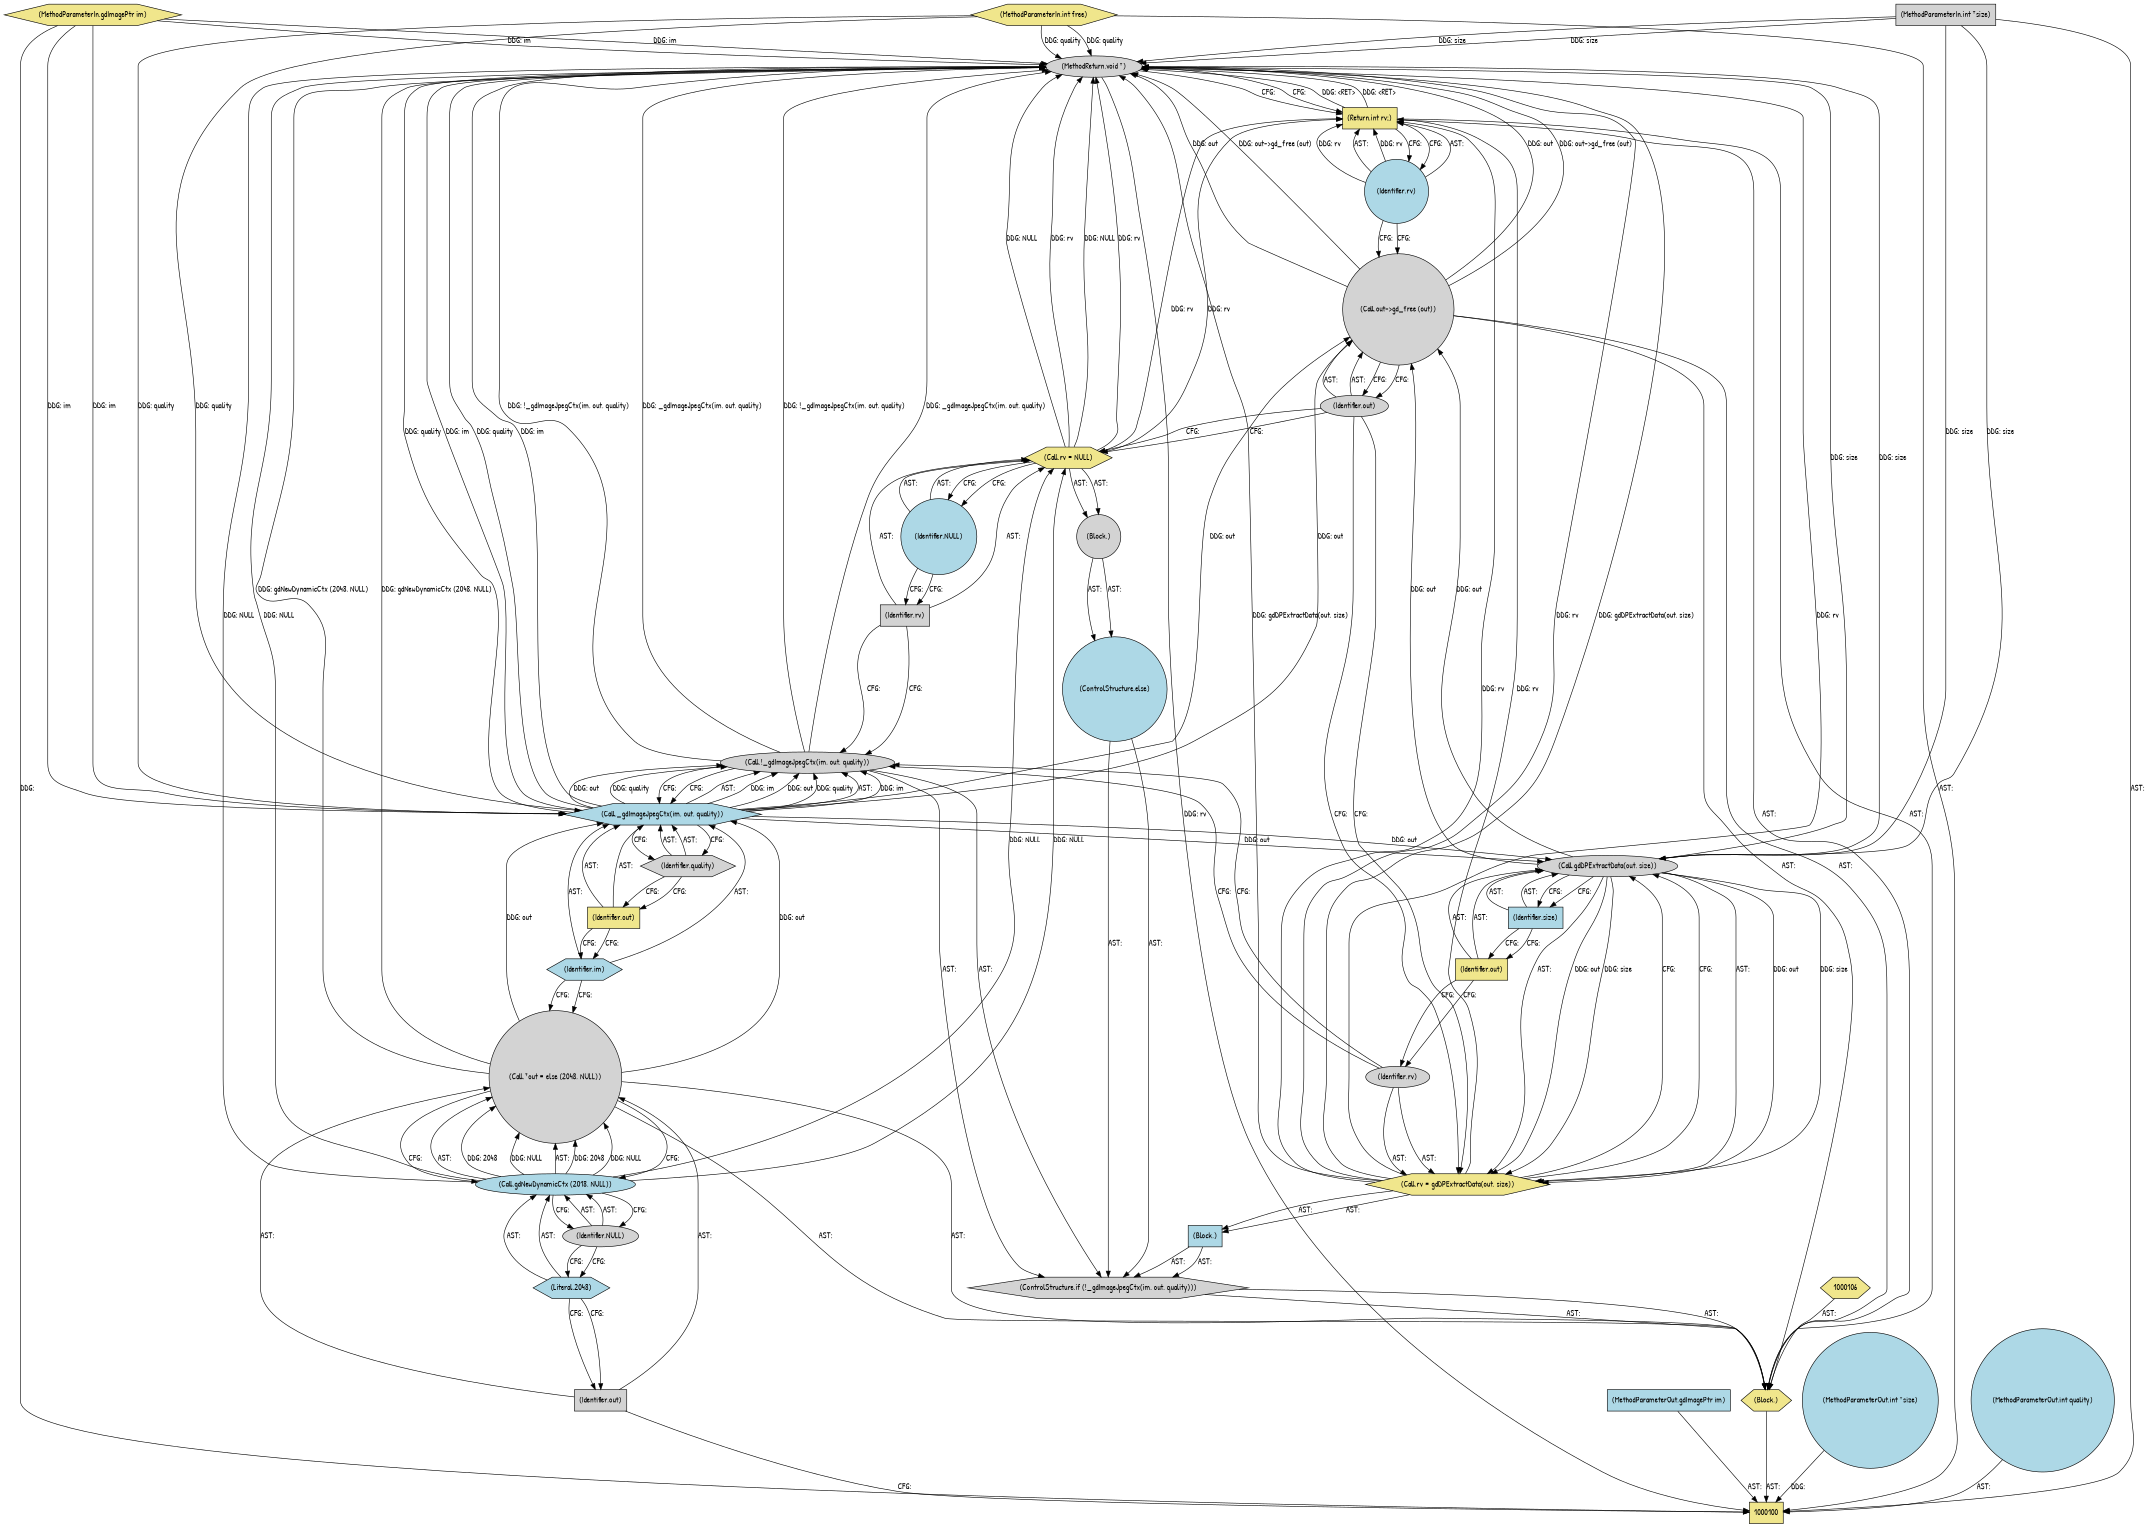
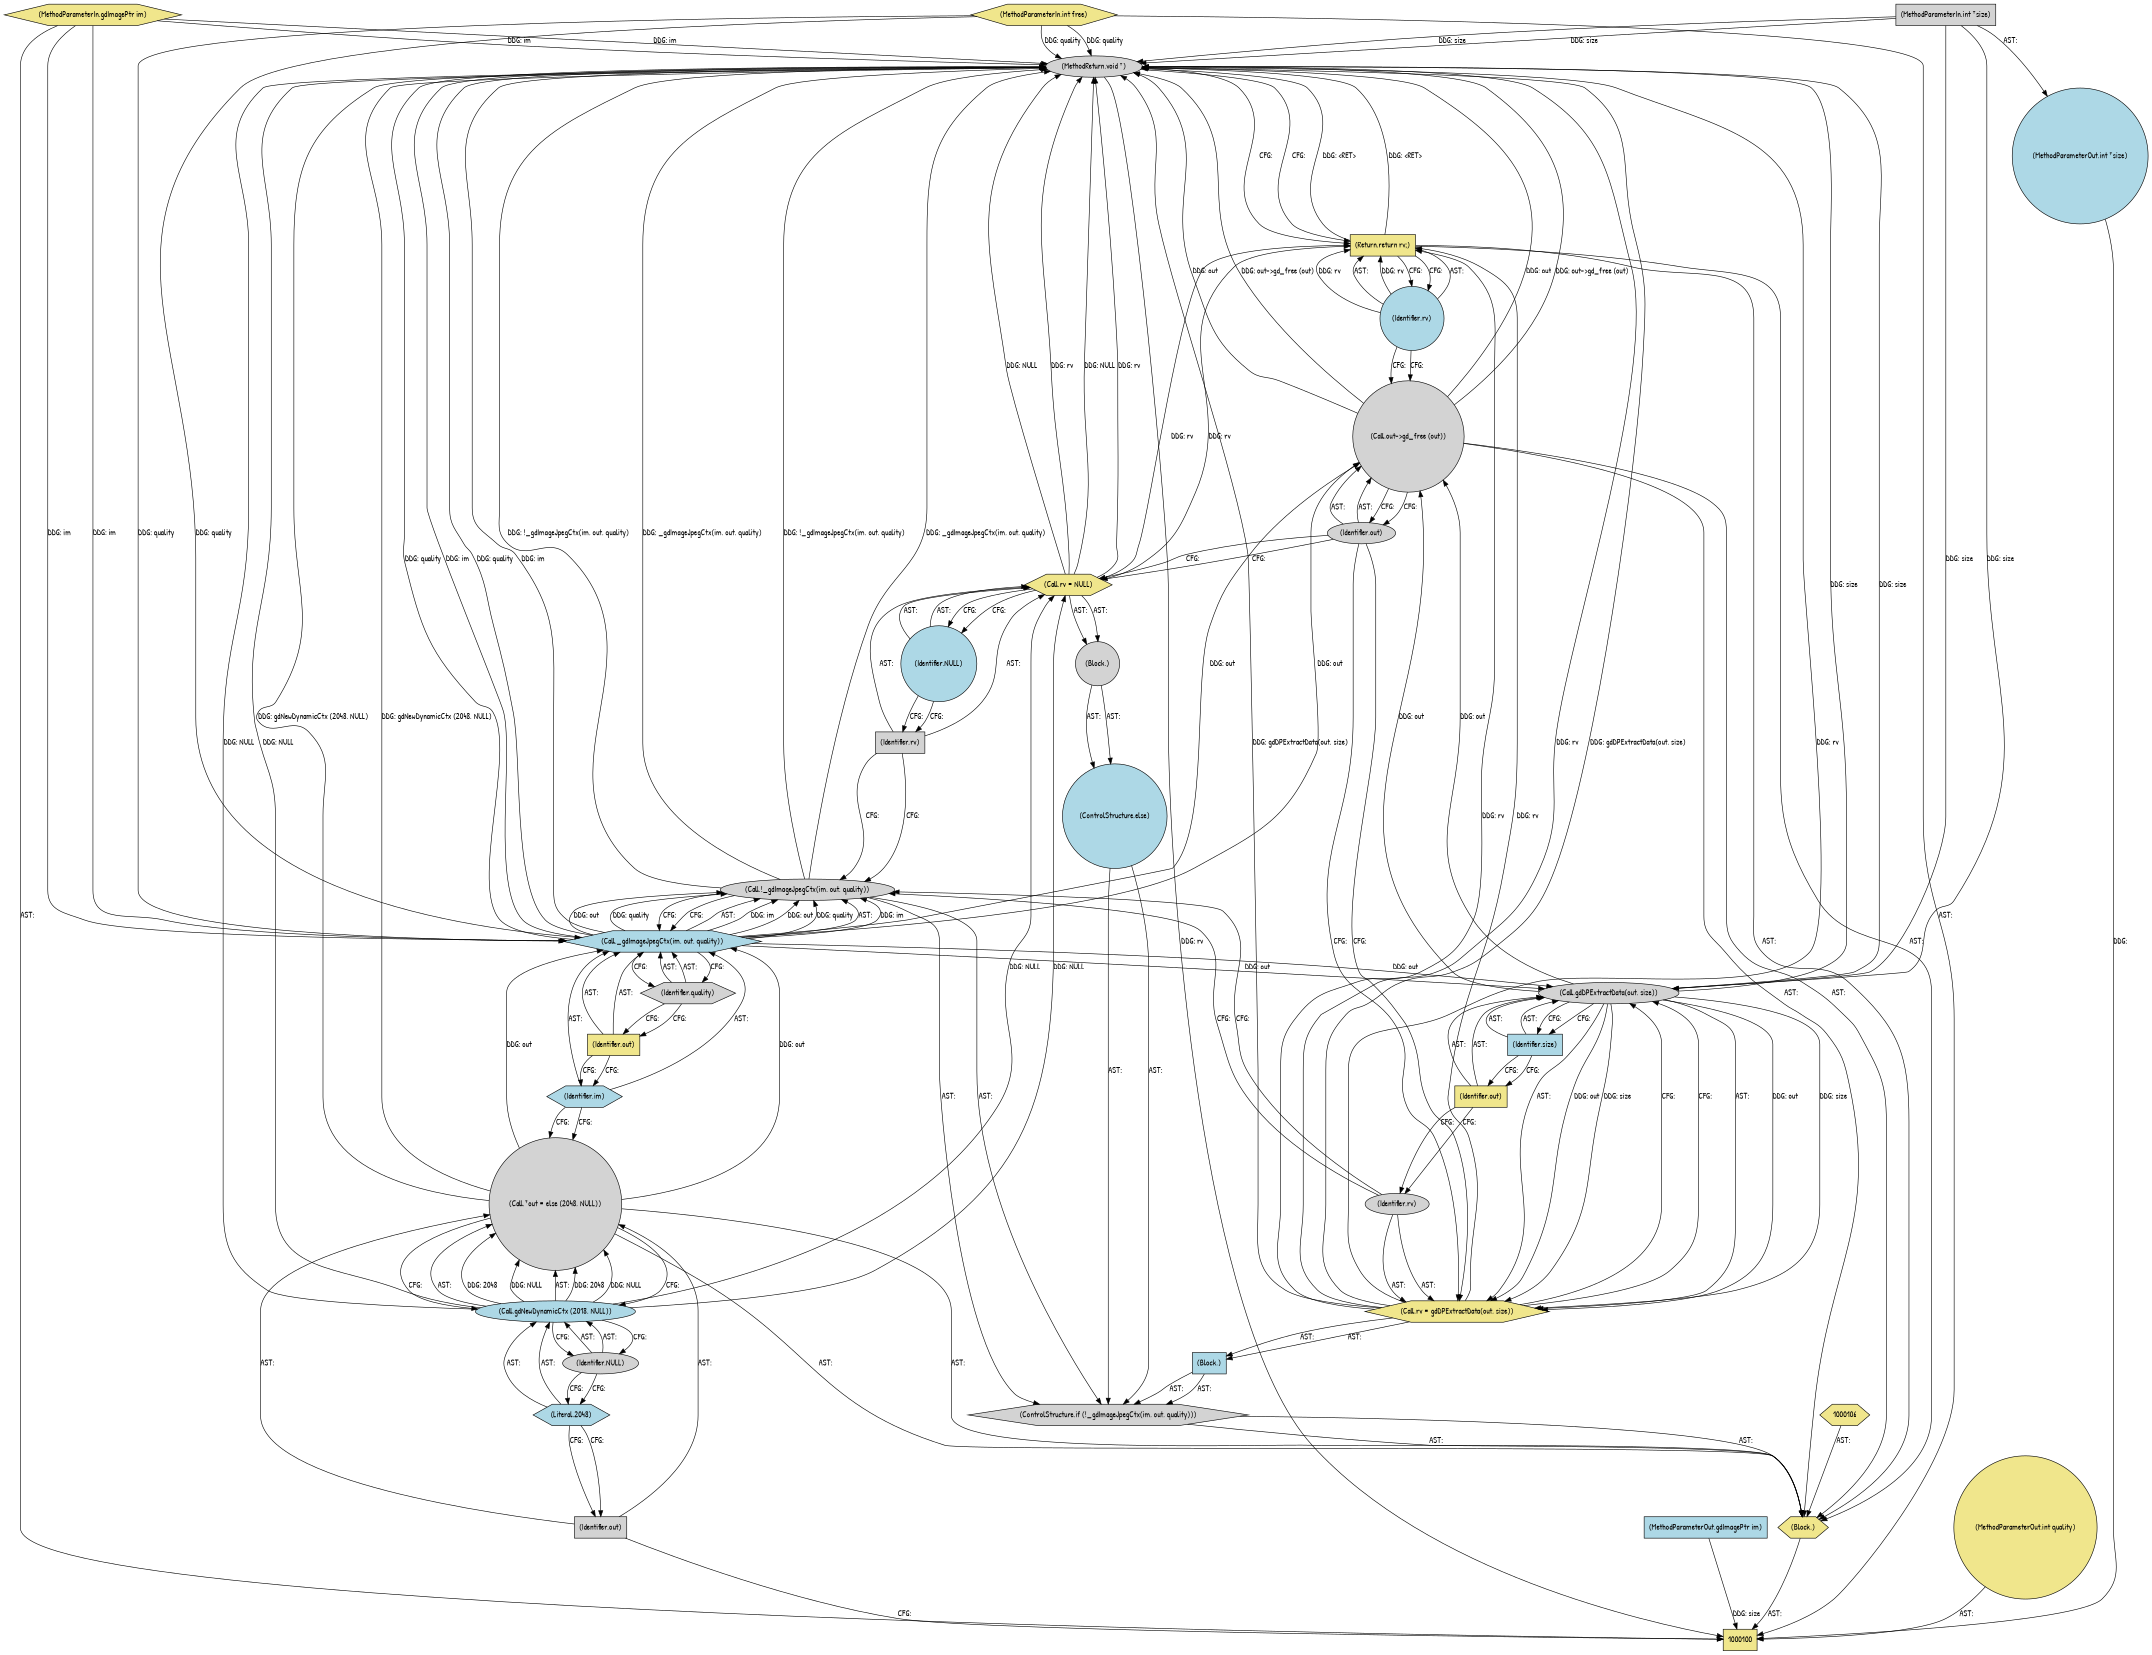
(1370, 118) -> (1383, 245)
(28, 788) -> (28, 916)
(2131, 863) -> (2015, 54)
(2043, 1400) -> (2025, 1527)
(1756, 1487) -> (1747, 1614)
